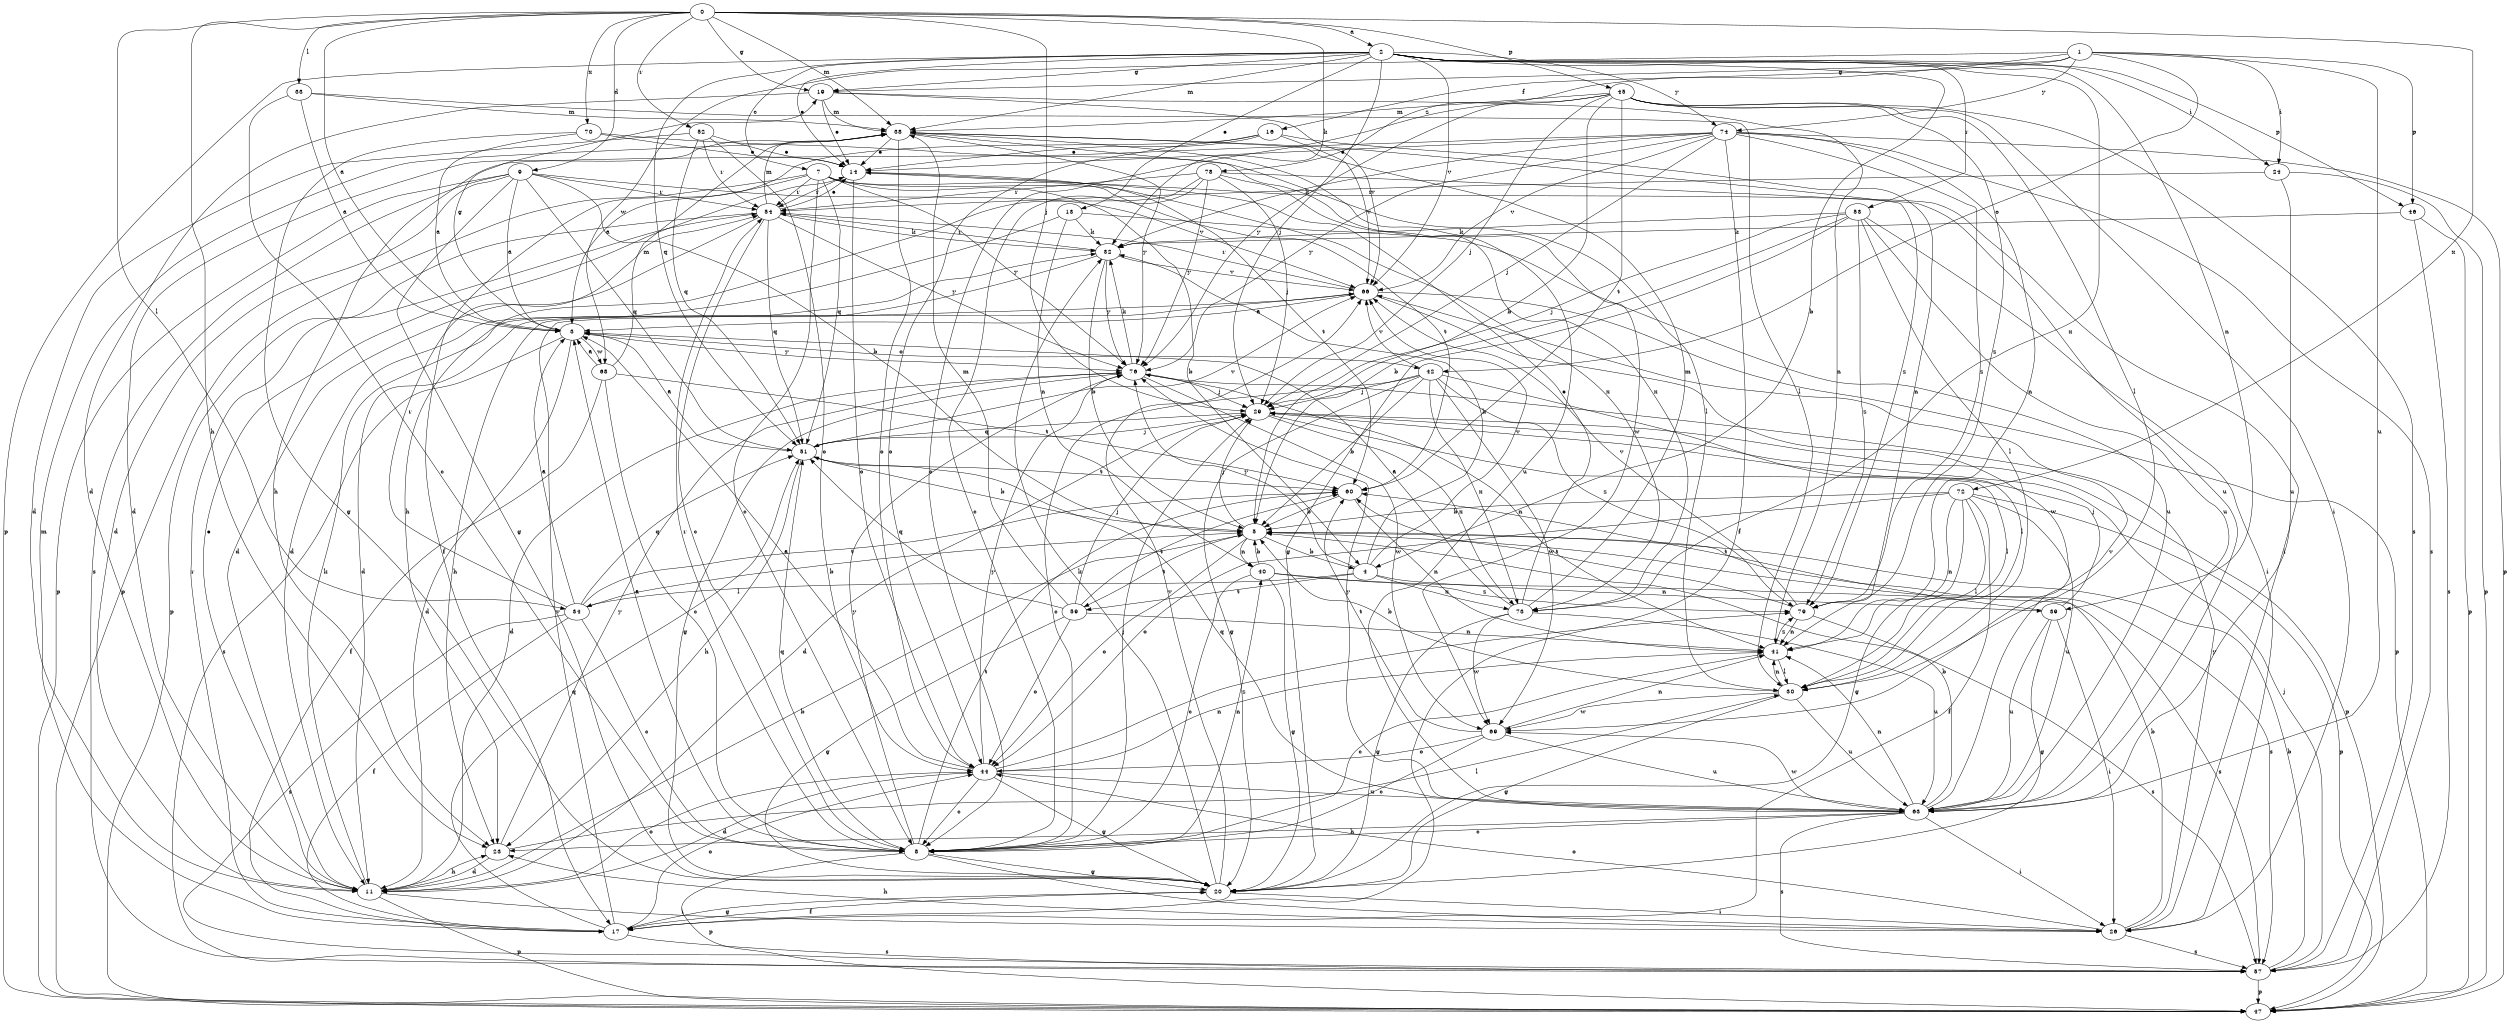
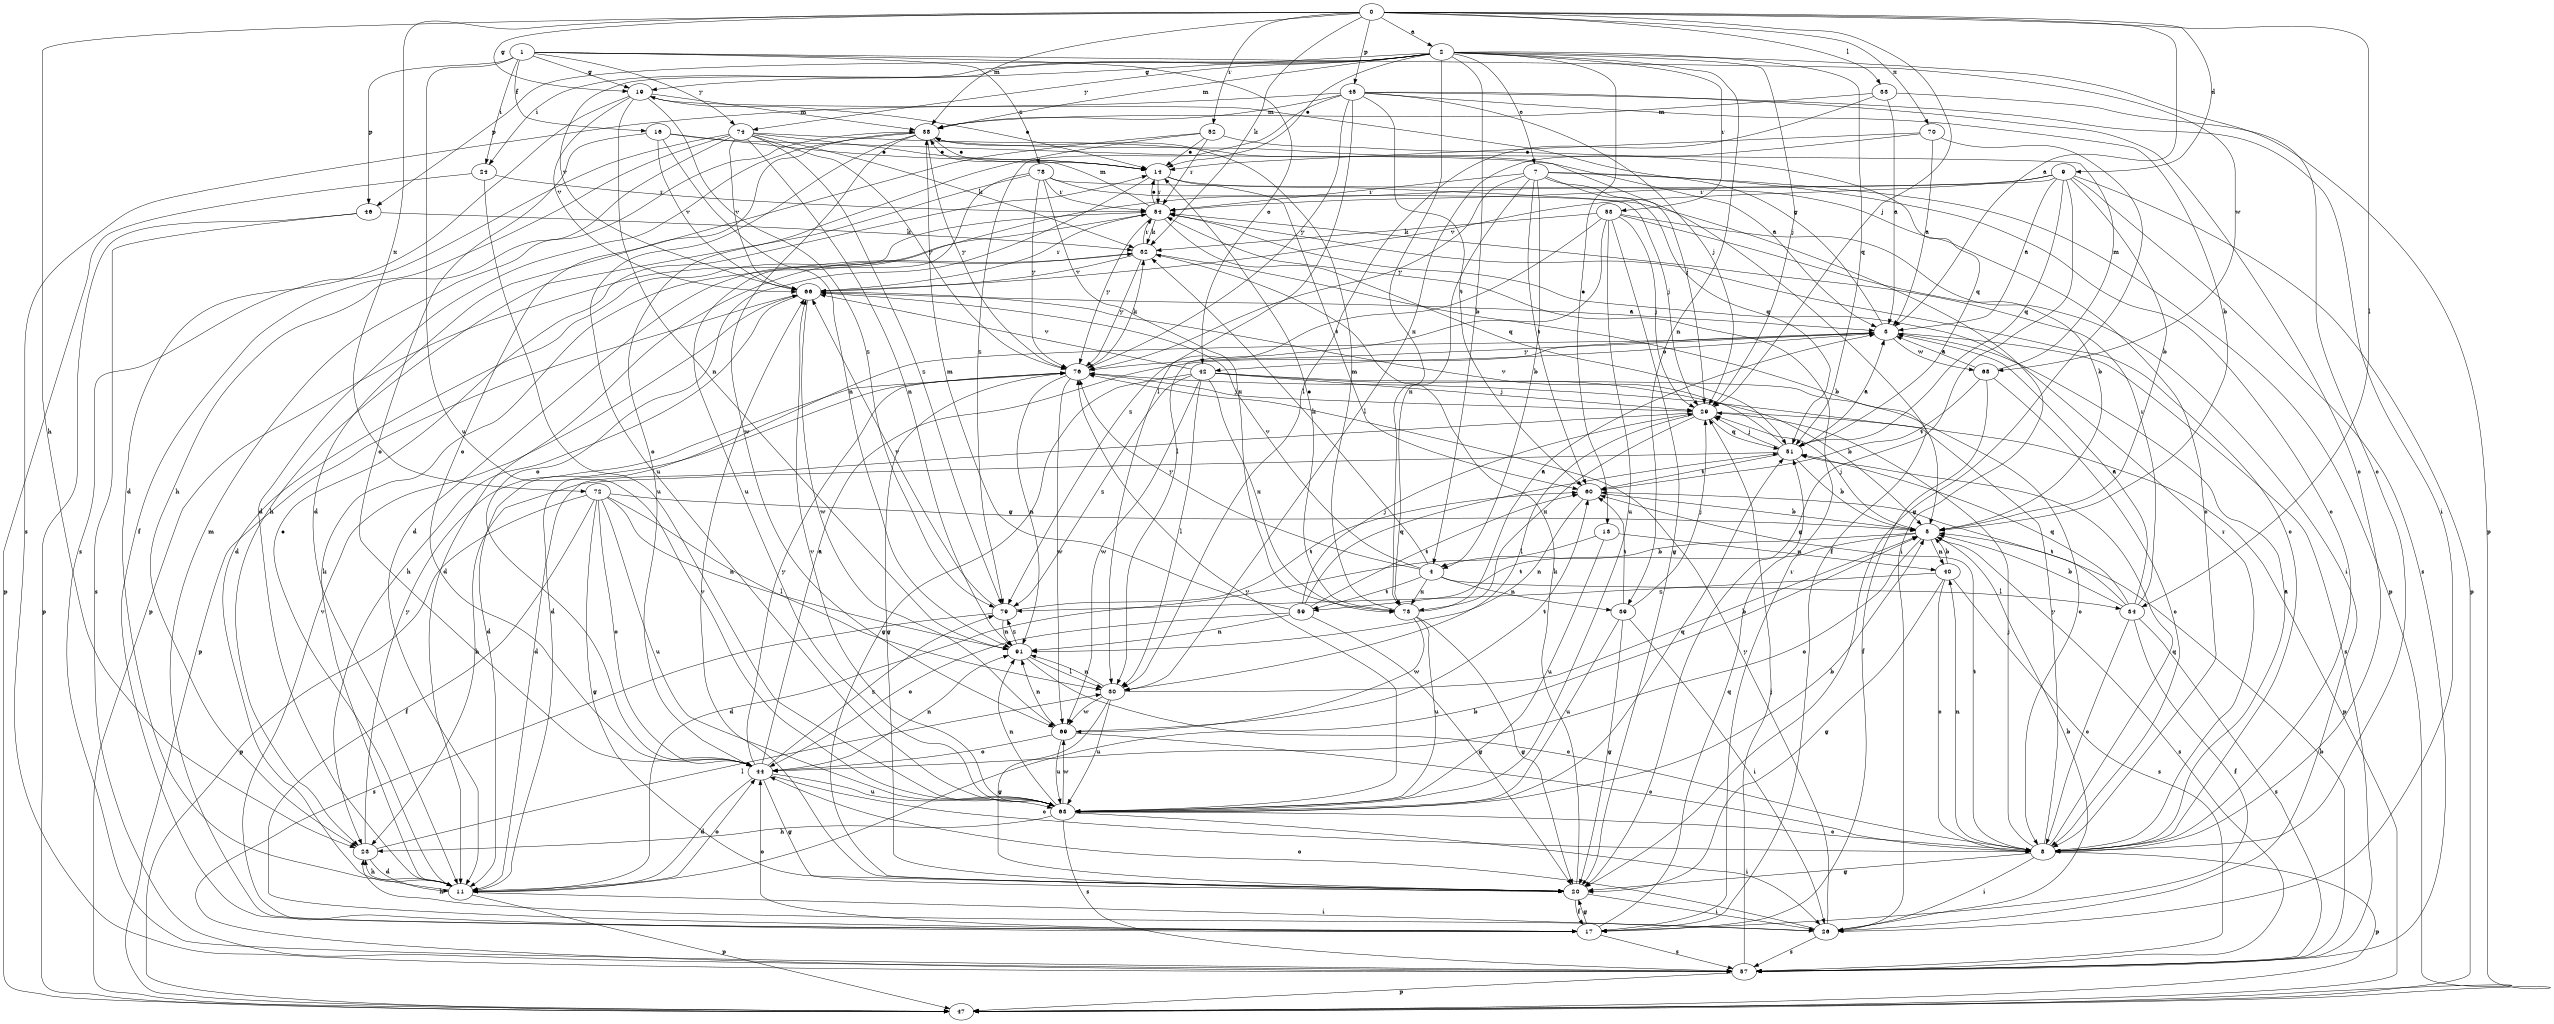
(1616, 173) -> (859, 326)
(1086, 231) -> none
(2500, 335) -> none
(1456, 512) -> (1011, 512)
(1775, 652) -> (1020, 652)
